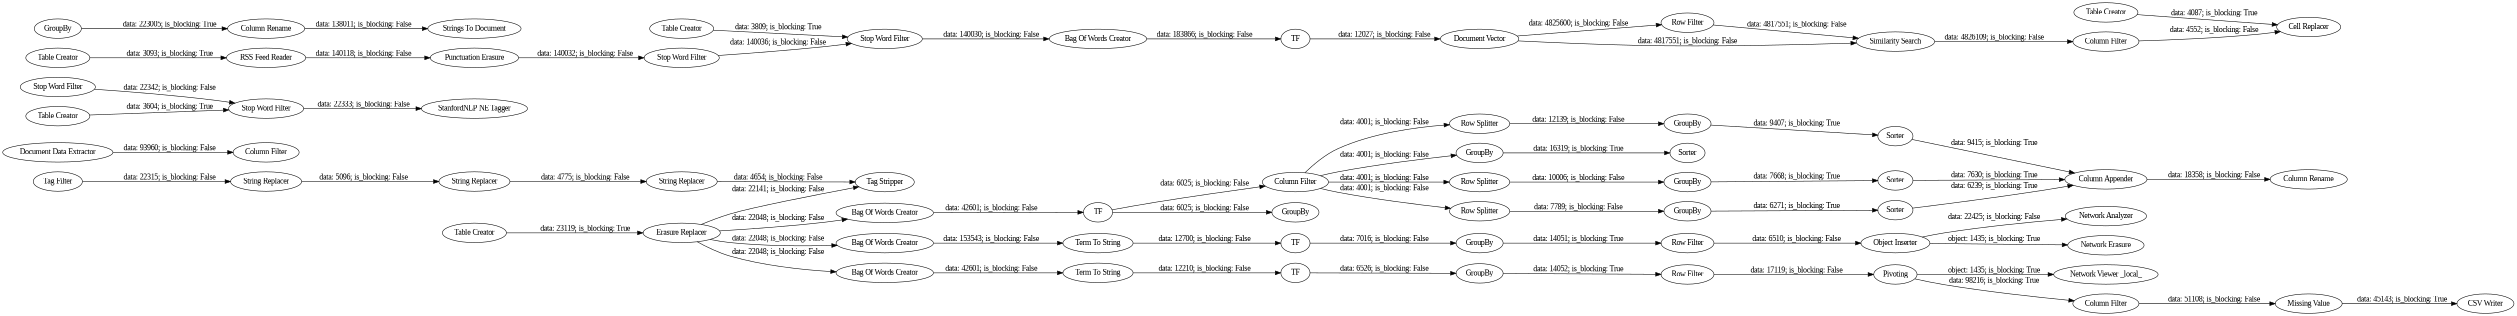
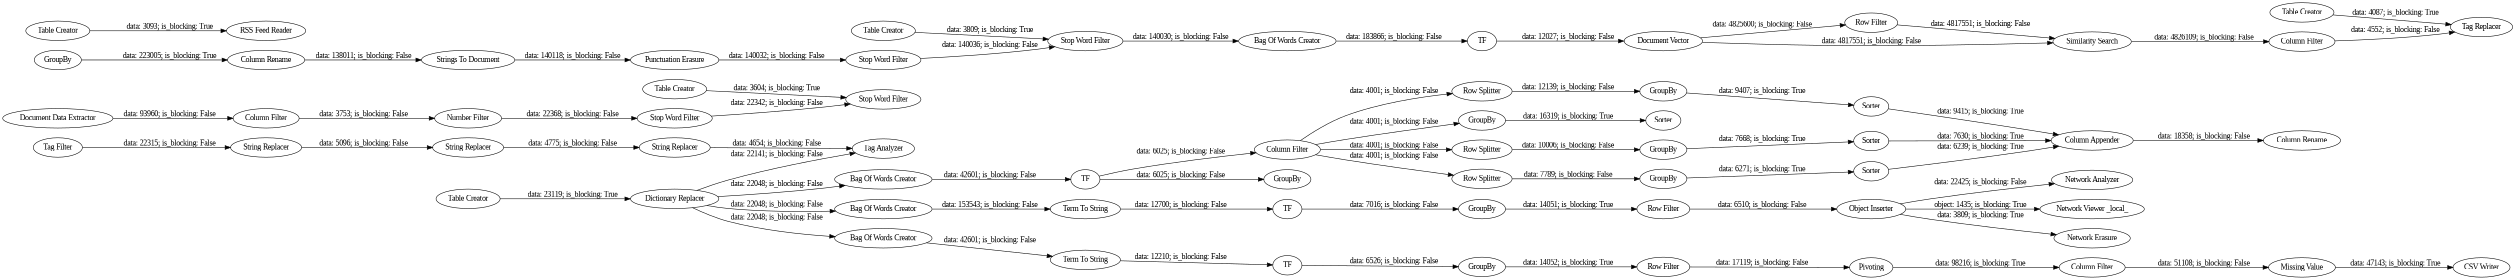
(2309, 27) -> (2481, 27)
(365, 58) -> (570, 60)
(474, 109) -> none
none -> (468, 118)
(885, 182) -> (883, 149)
(682, 233) -> (675, 199)
(1994, 239) -> (1980, 215)
(1983, 274) -> (1970, 209)
(2402, 300) -> (2395, 263)
